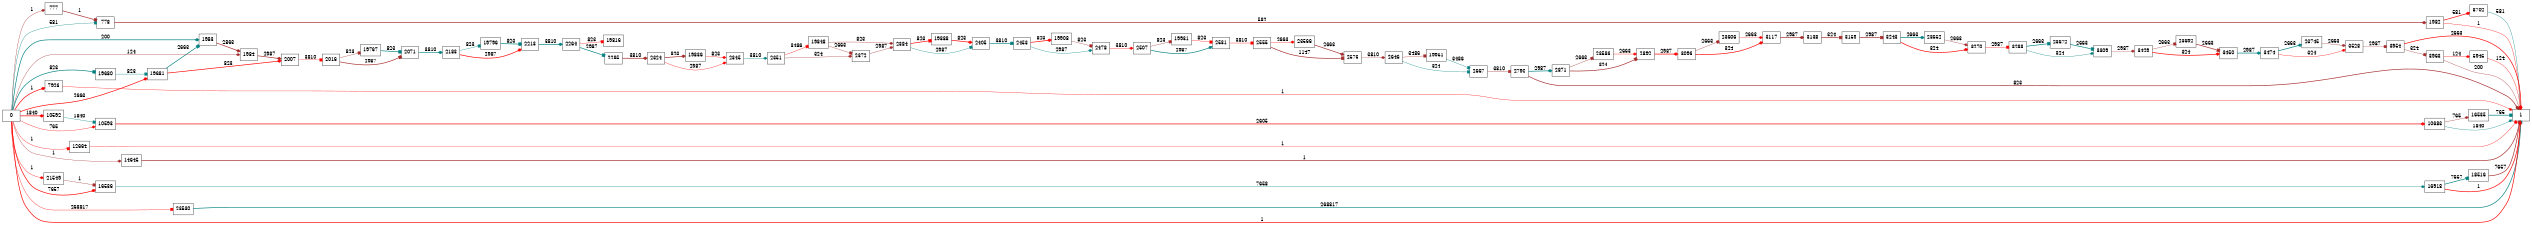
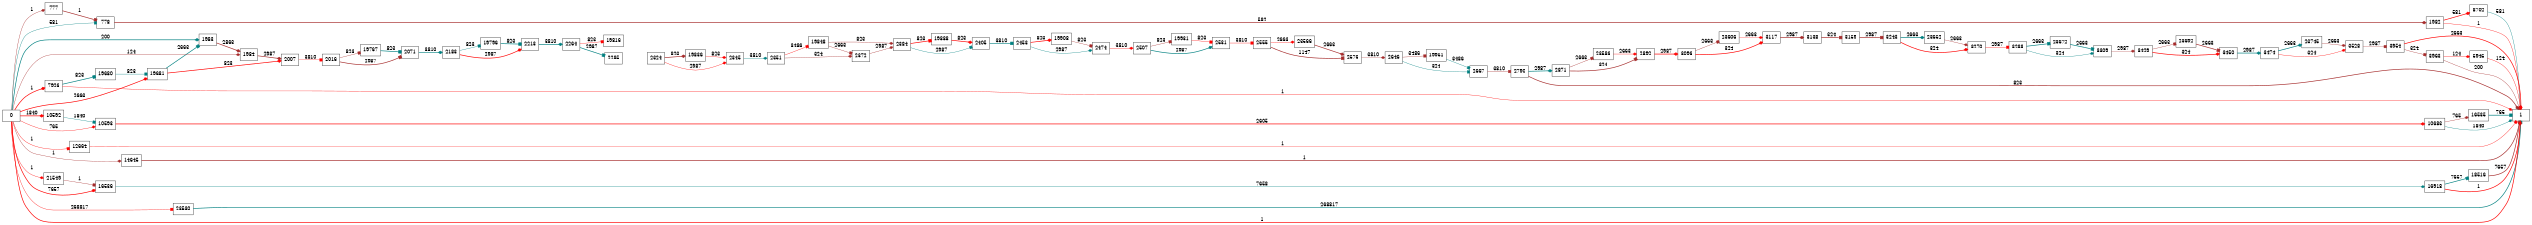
(1101, 48) -> (1101, 48)
(633, 58) -> none
(43, 74) -> (77, 81)
